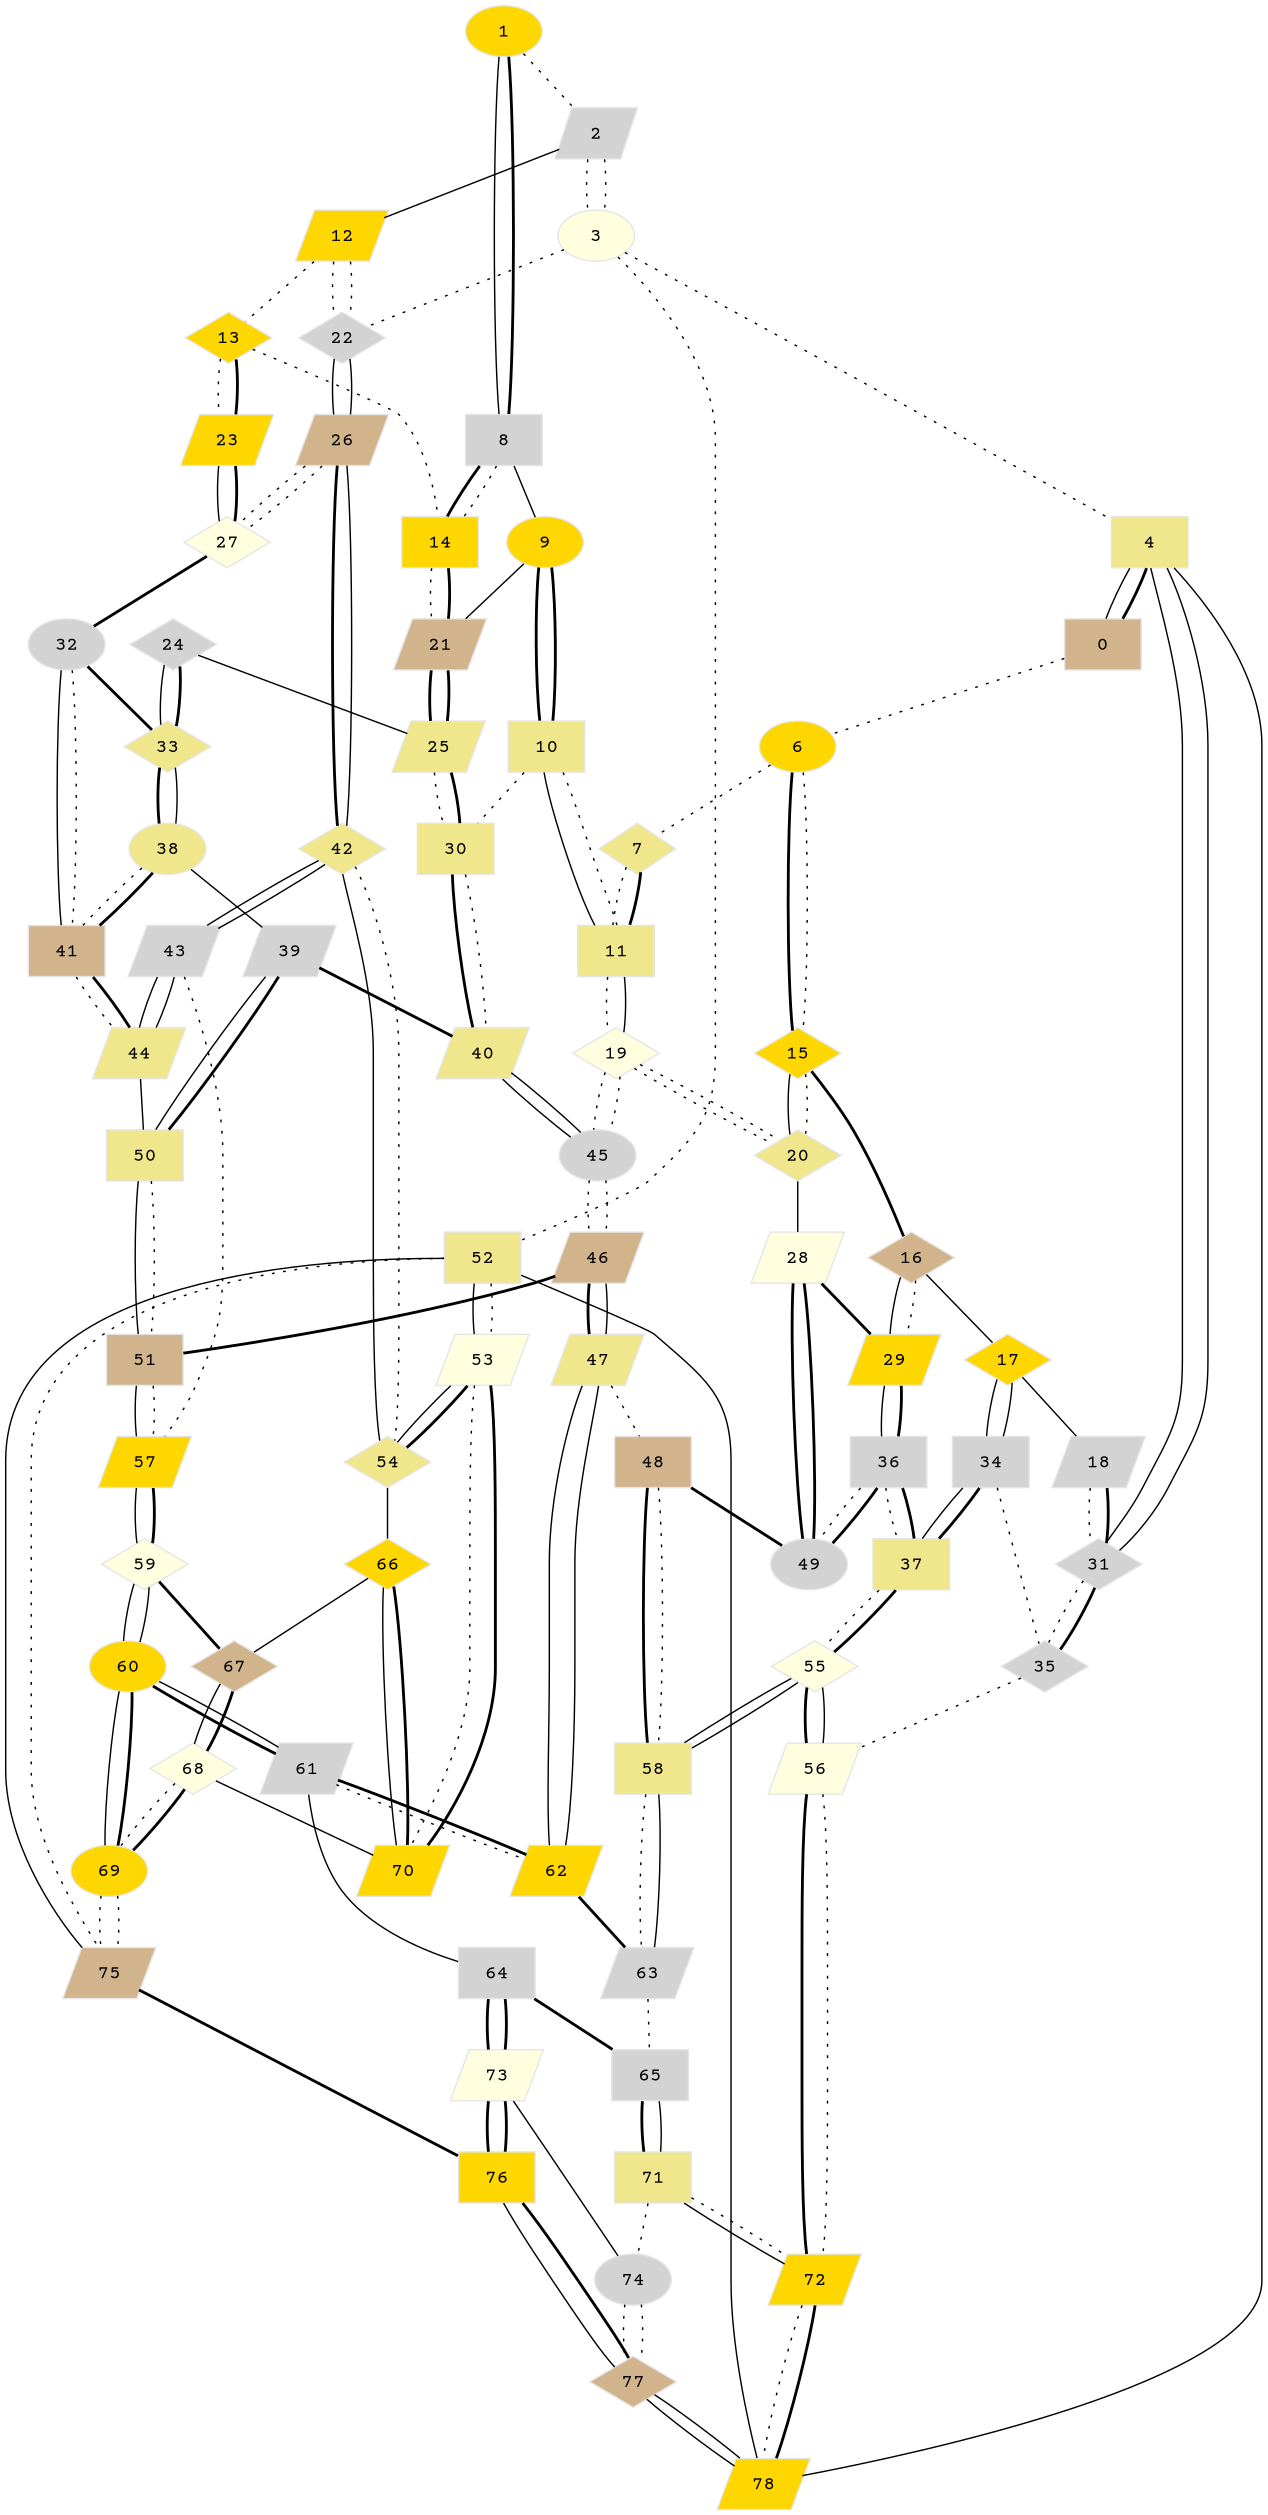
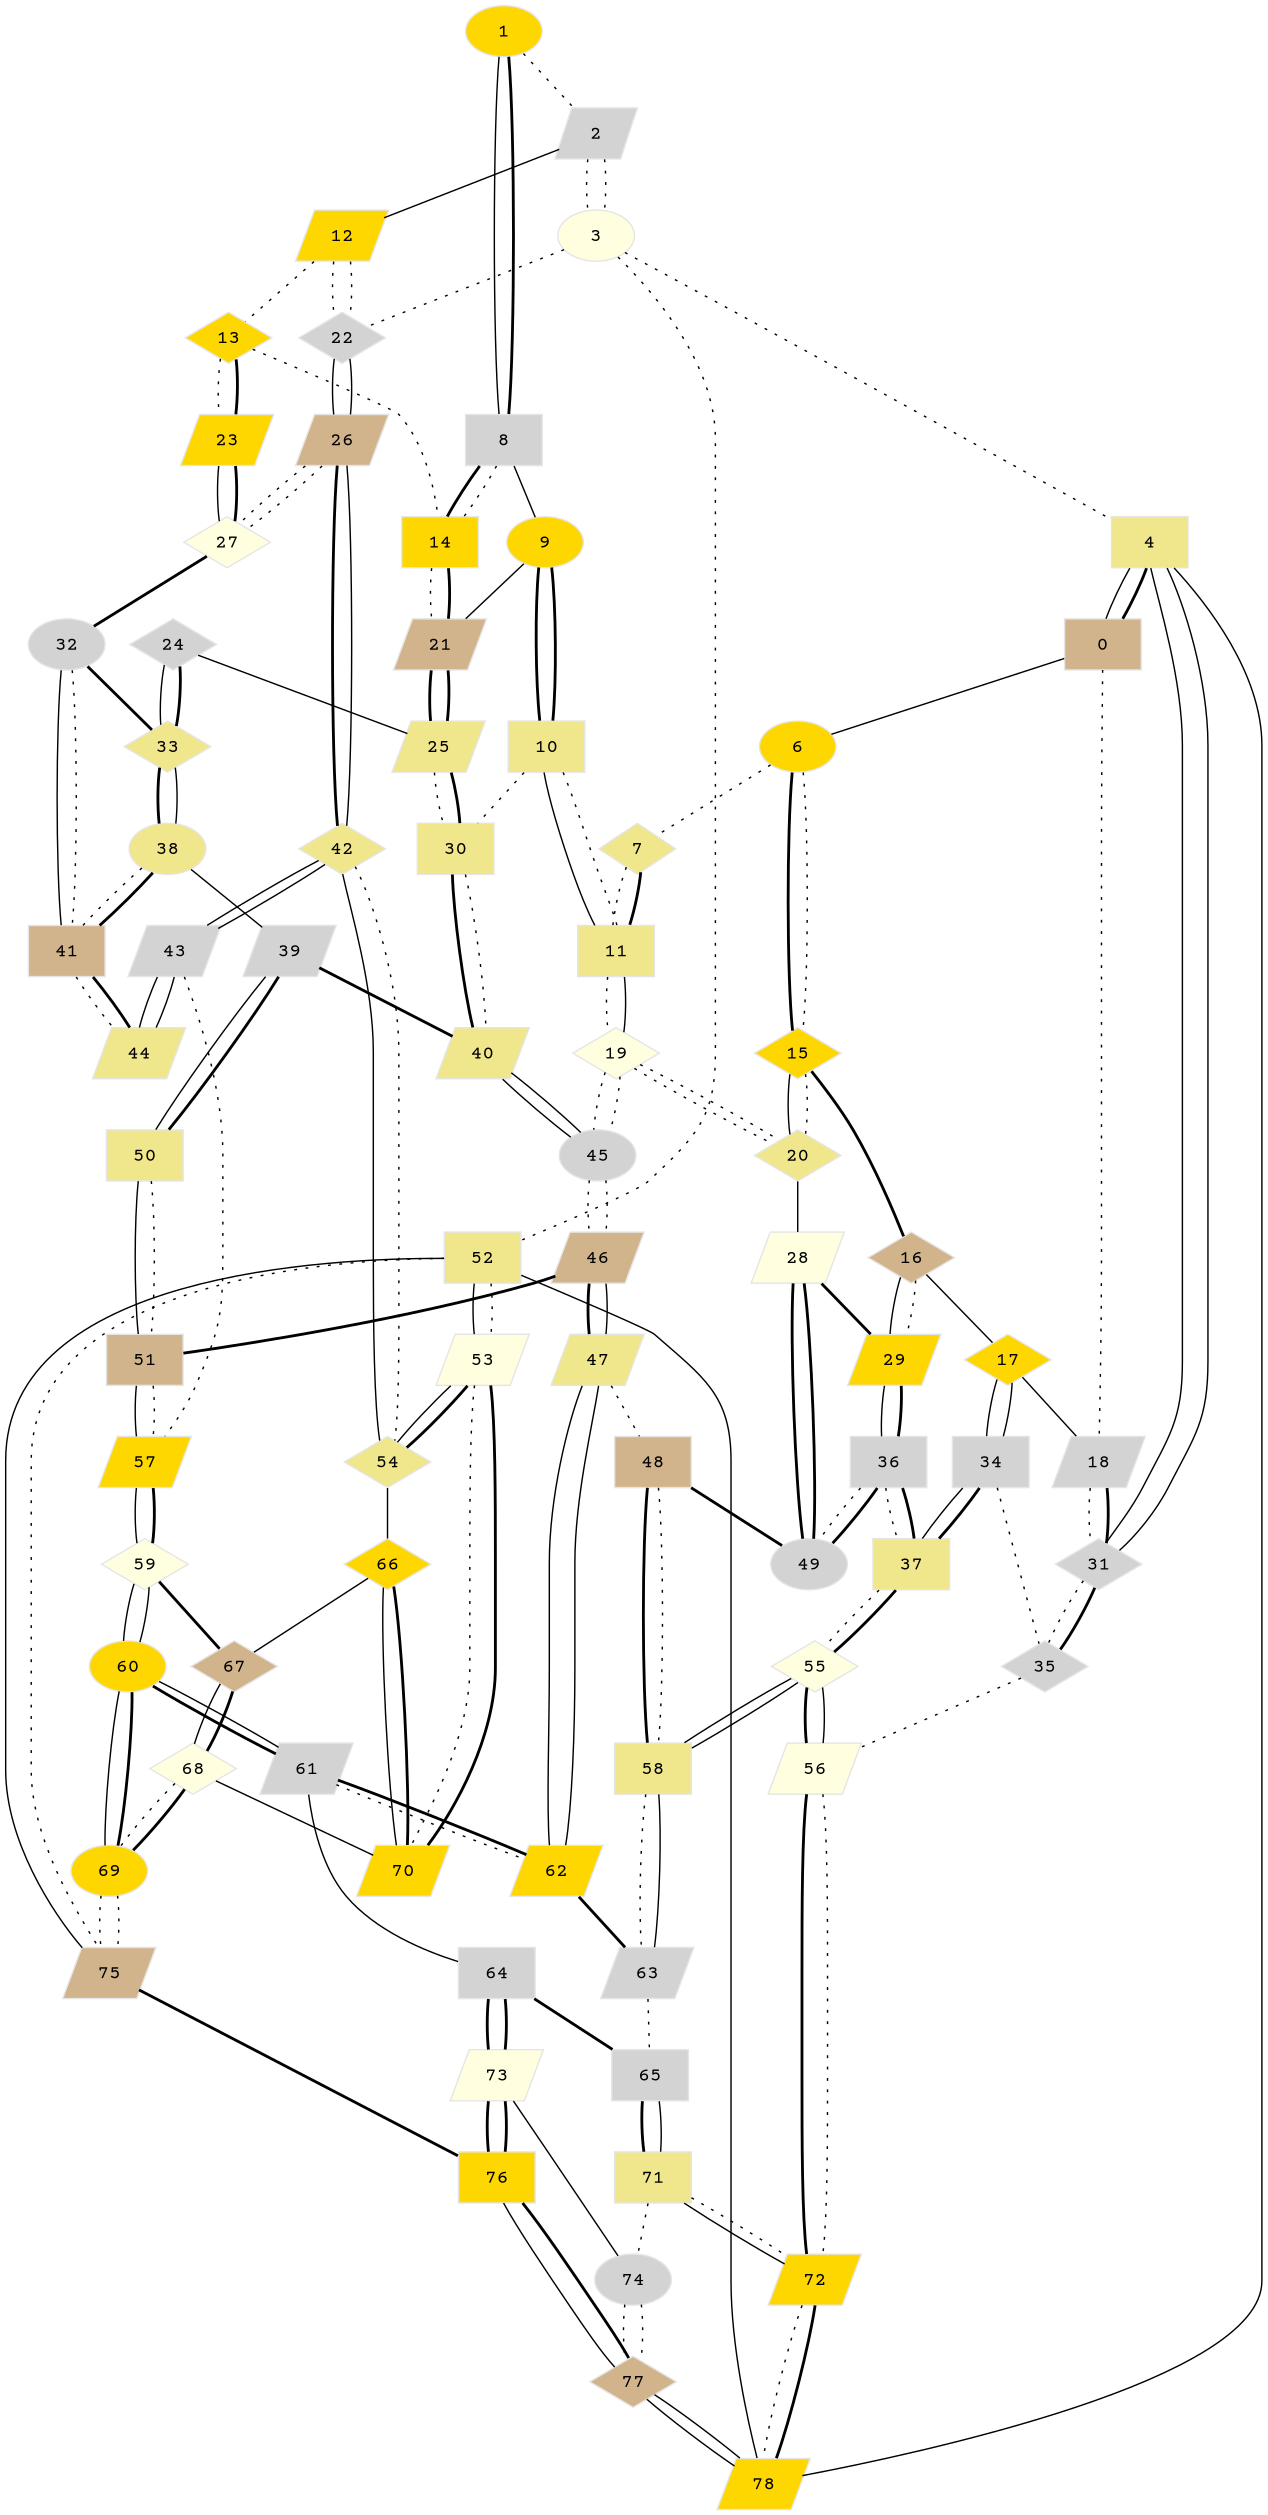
(948, 696) -> (948, 696)
none -> (1101, 1053)
(142, 1104) -> none
